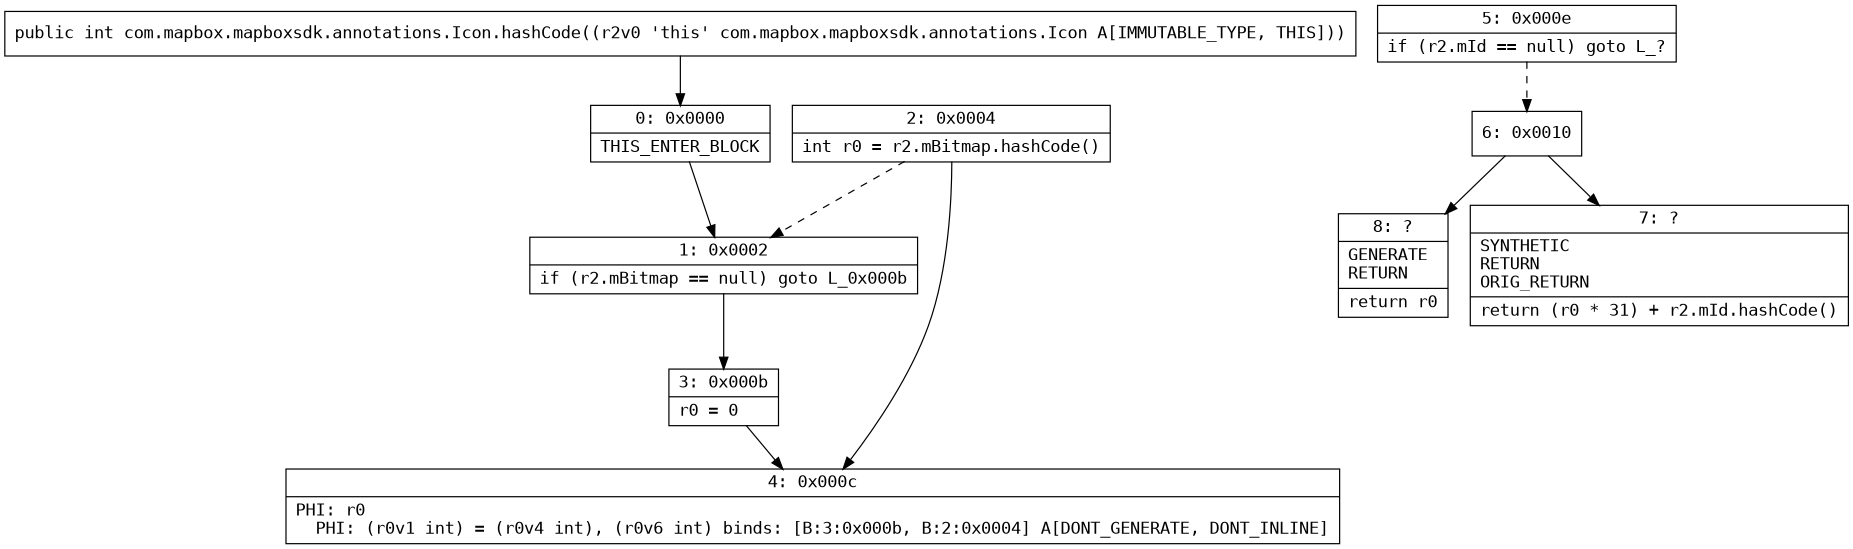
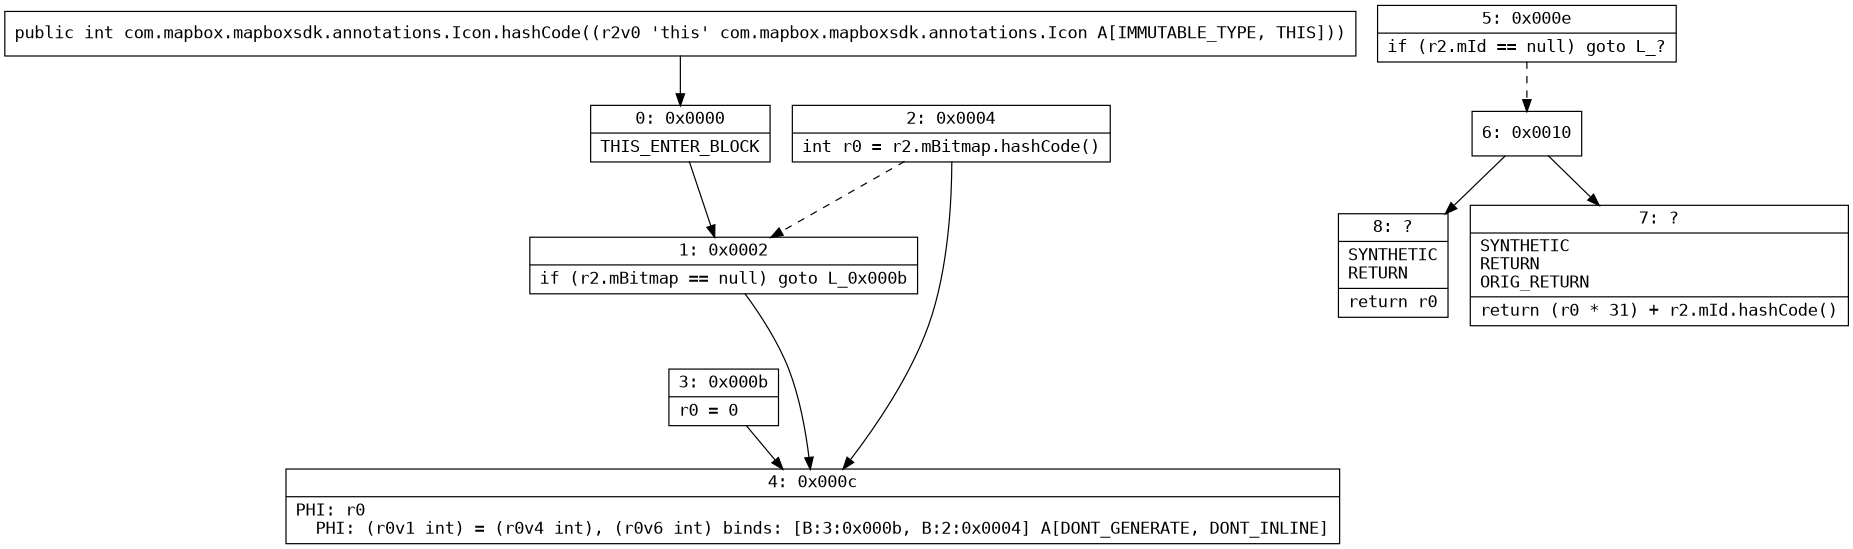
(1388, 255) -> (1393, 255)
(724, 325) -> (789, 370)
